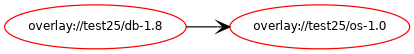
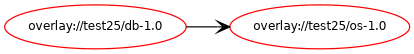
(95, 27) -> (95, 27)
